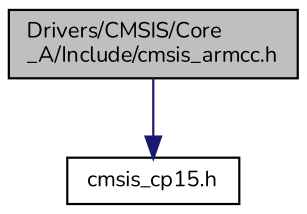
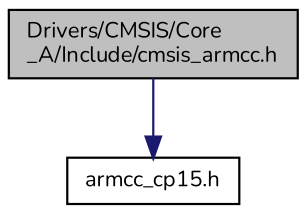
(153, 181) -> (153, 181)
